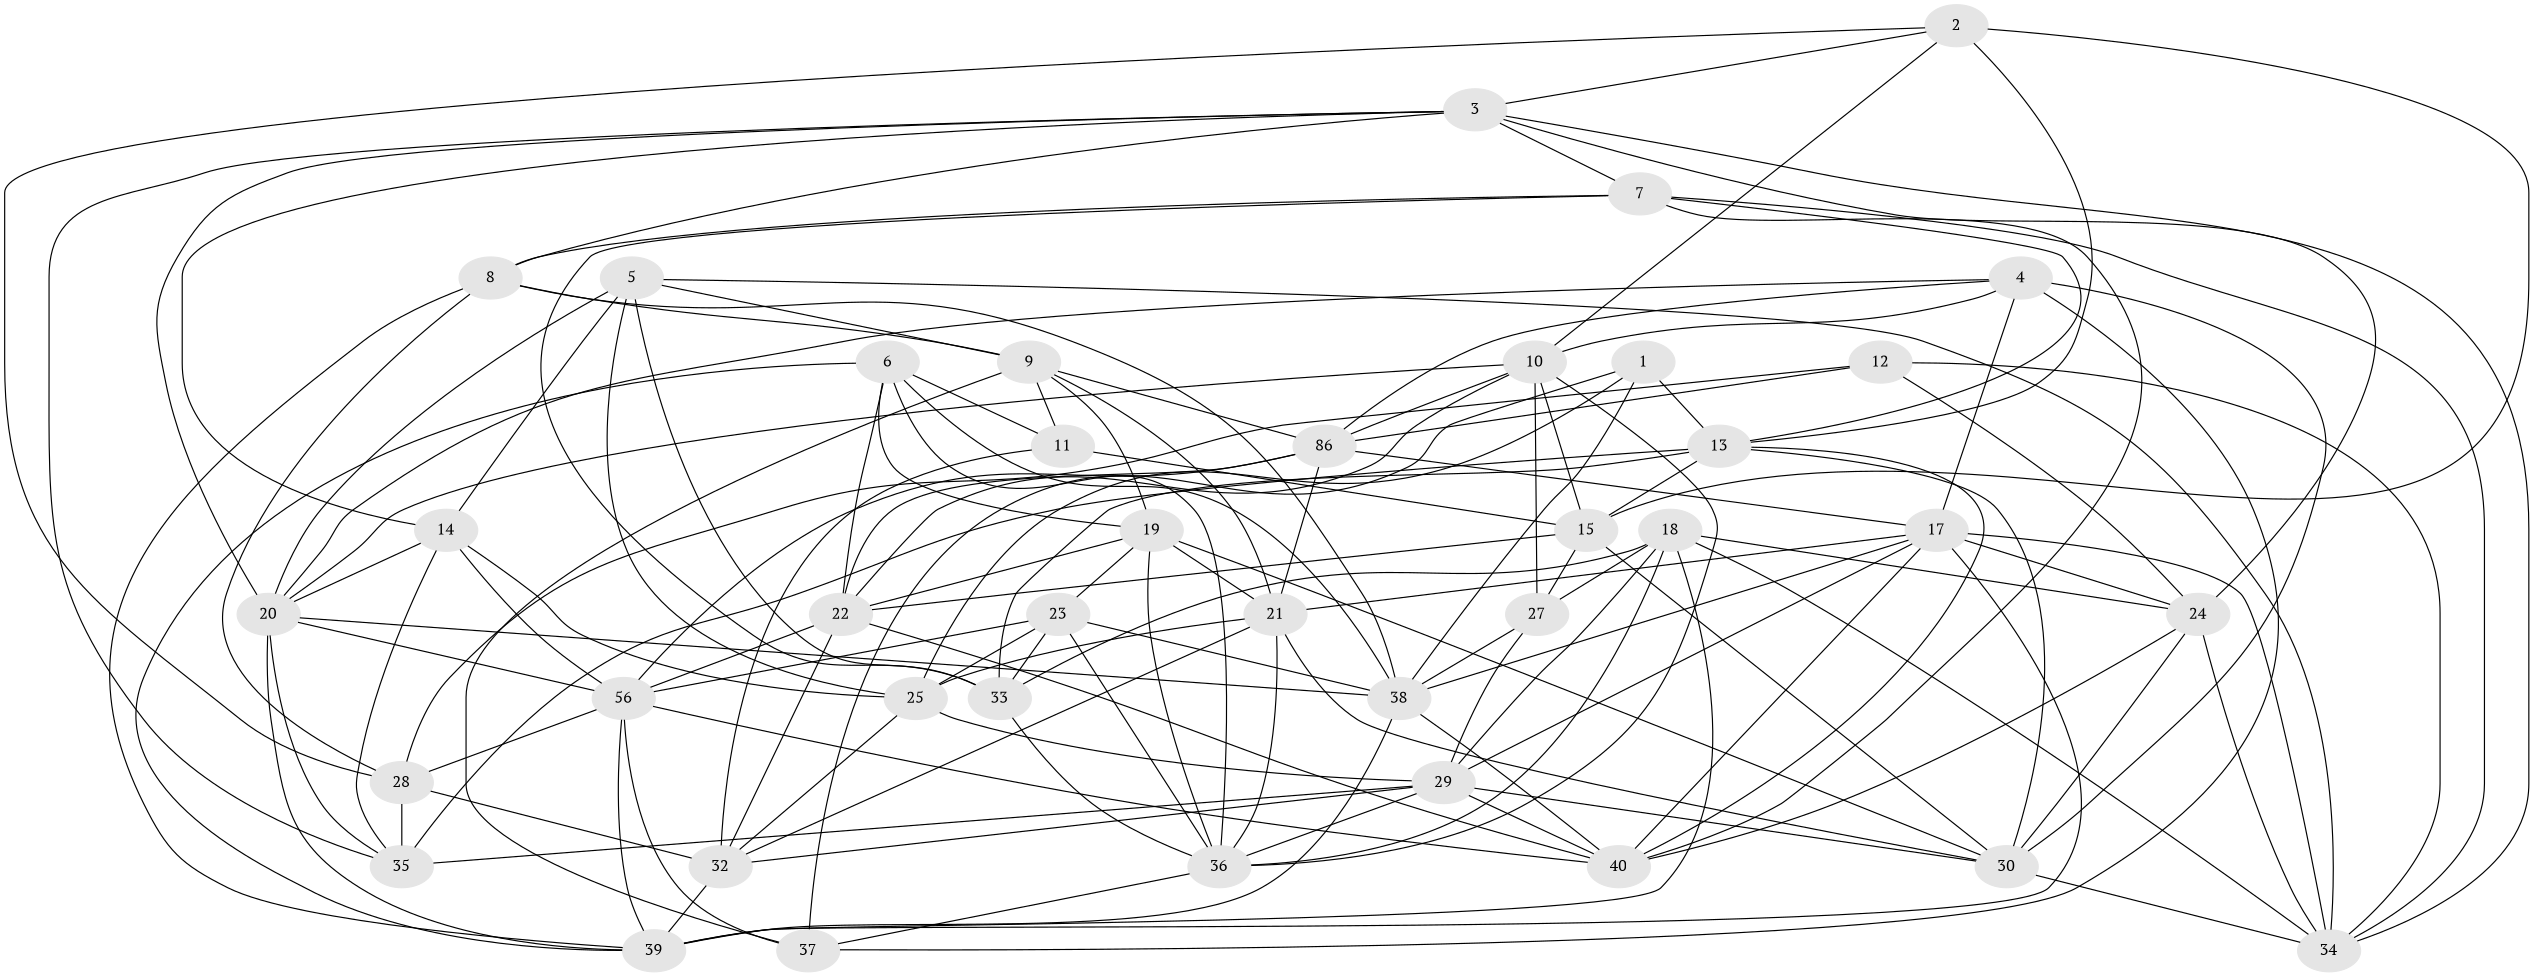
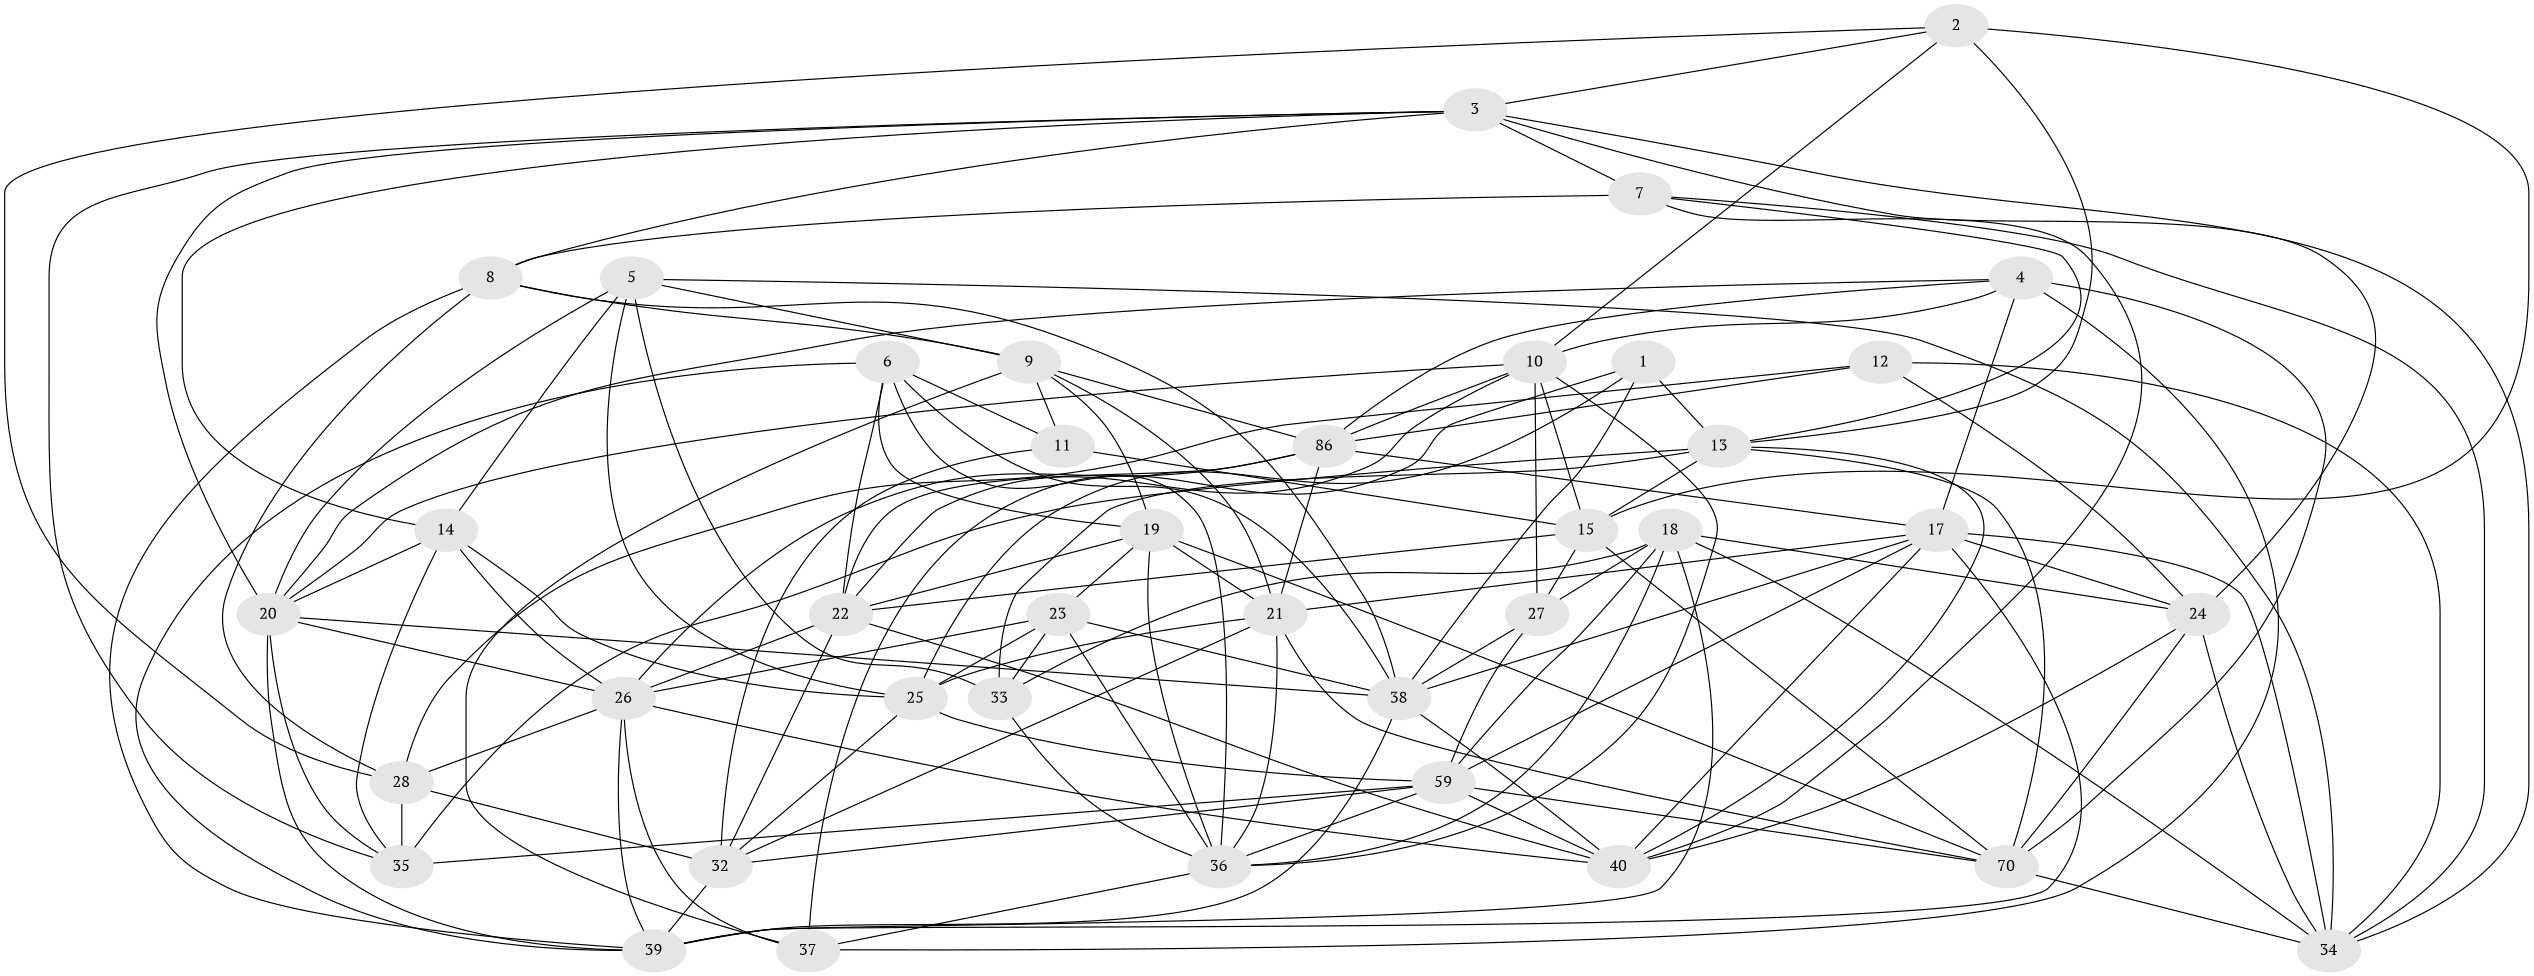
(581, 270) -> none
(624, 698) -> (624, 698)
(1444, 783) -> (1444, 783)
(2007, 867) -> (2007, 867)
